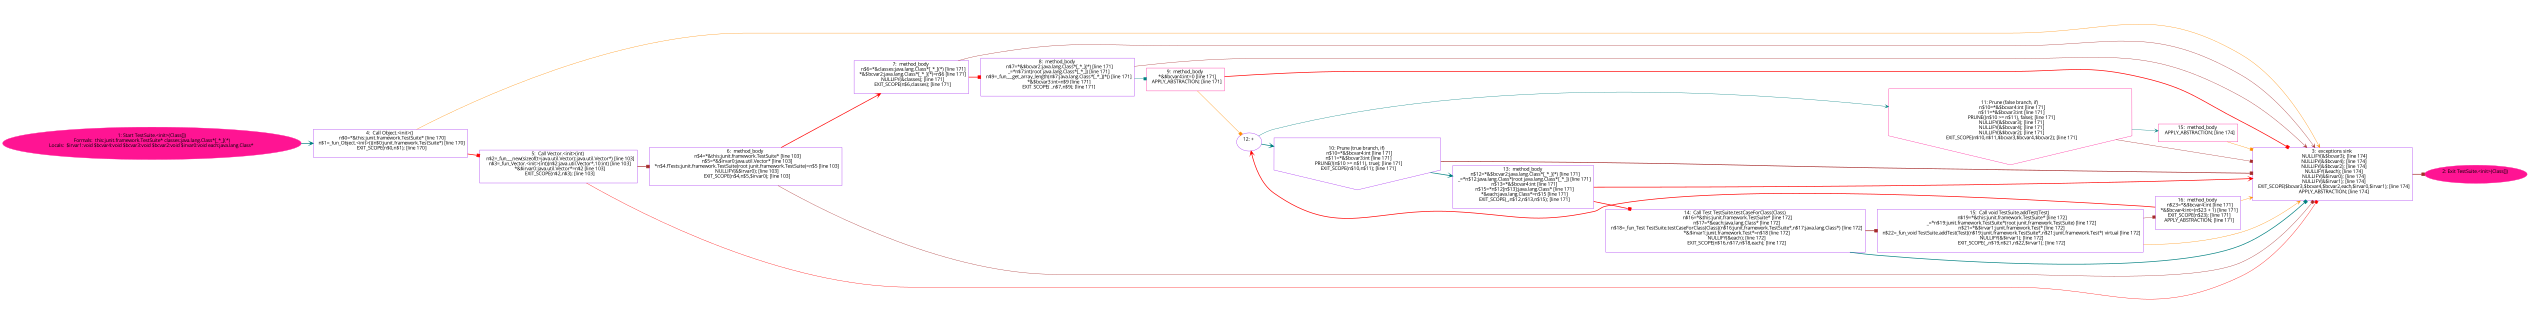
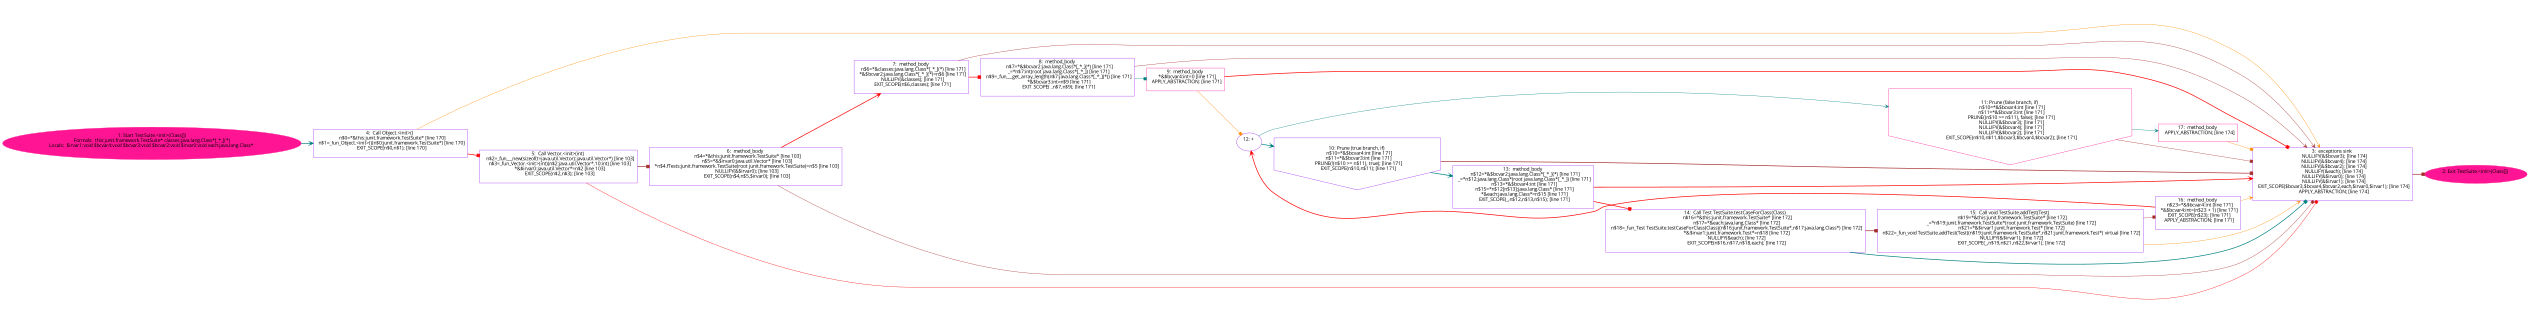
(2198, 133) -> (2198, 133)
